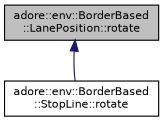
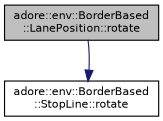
(74, 66) -> (89, 55)
